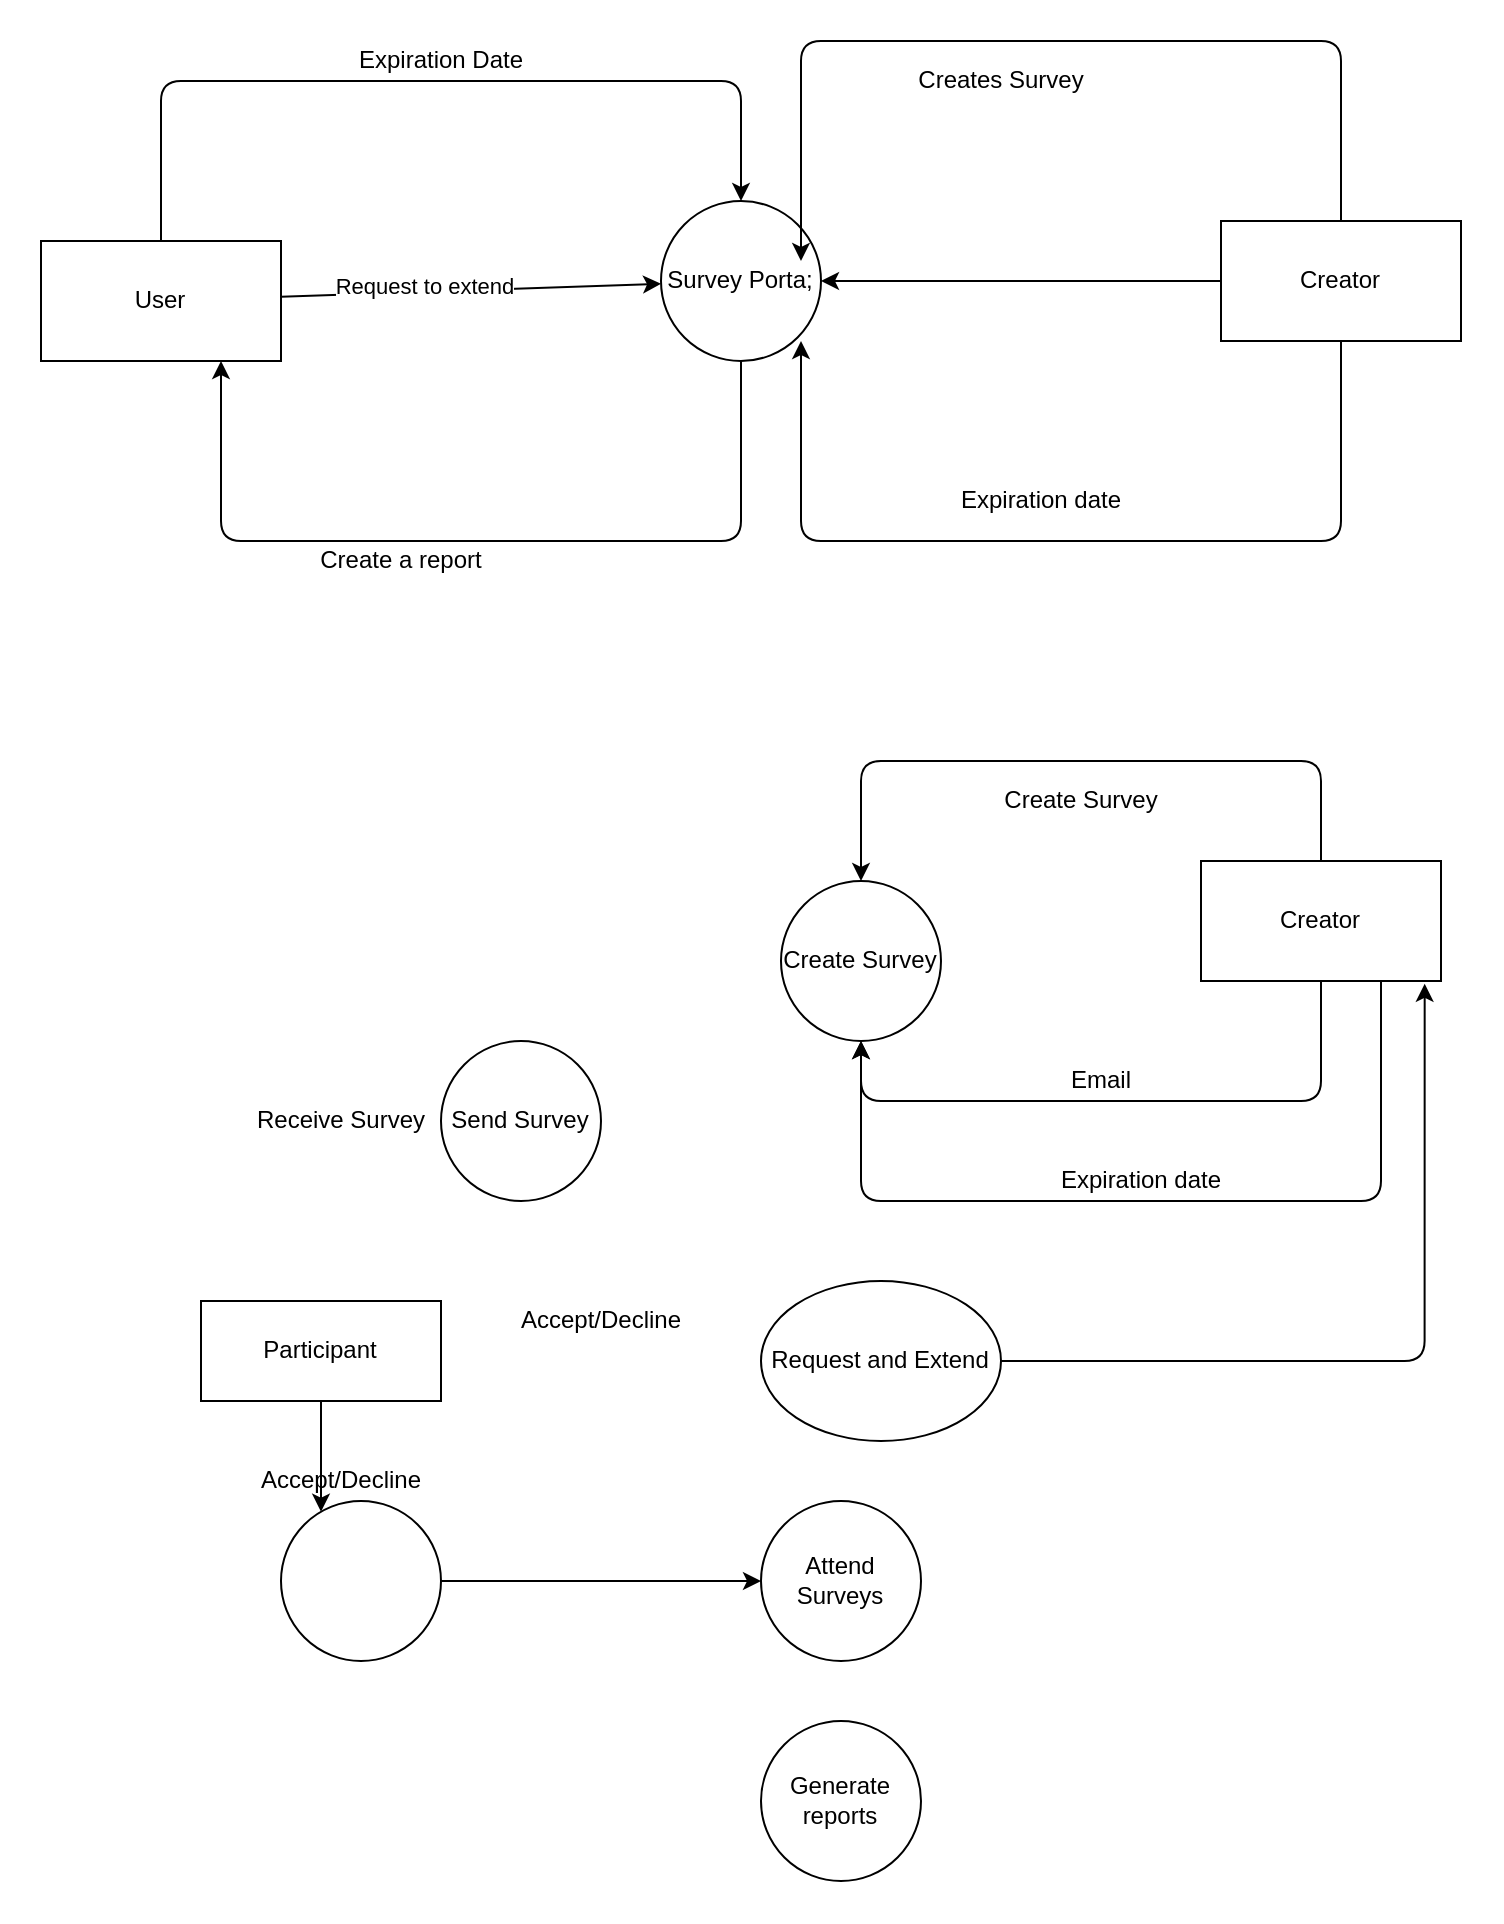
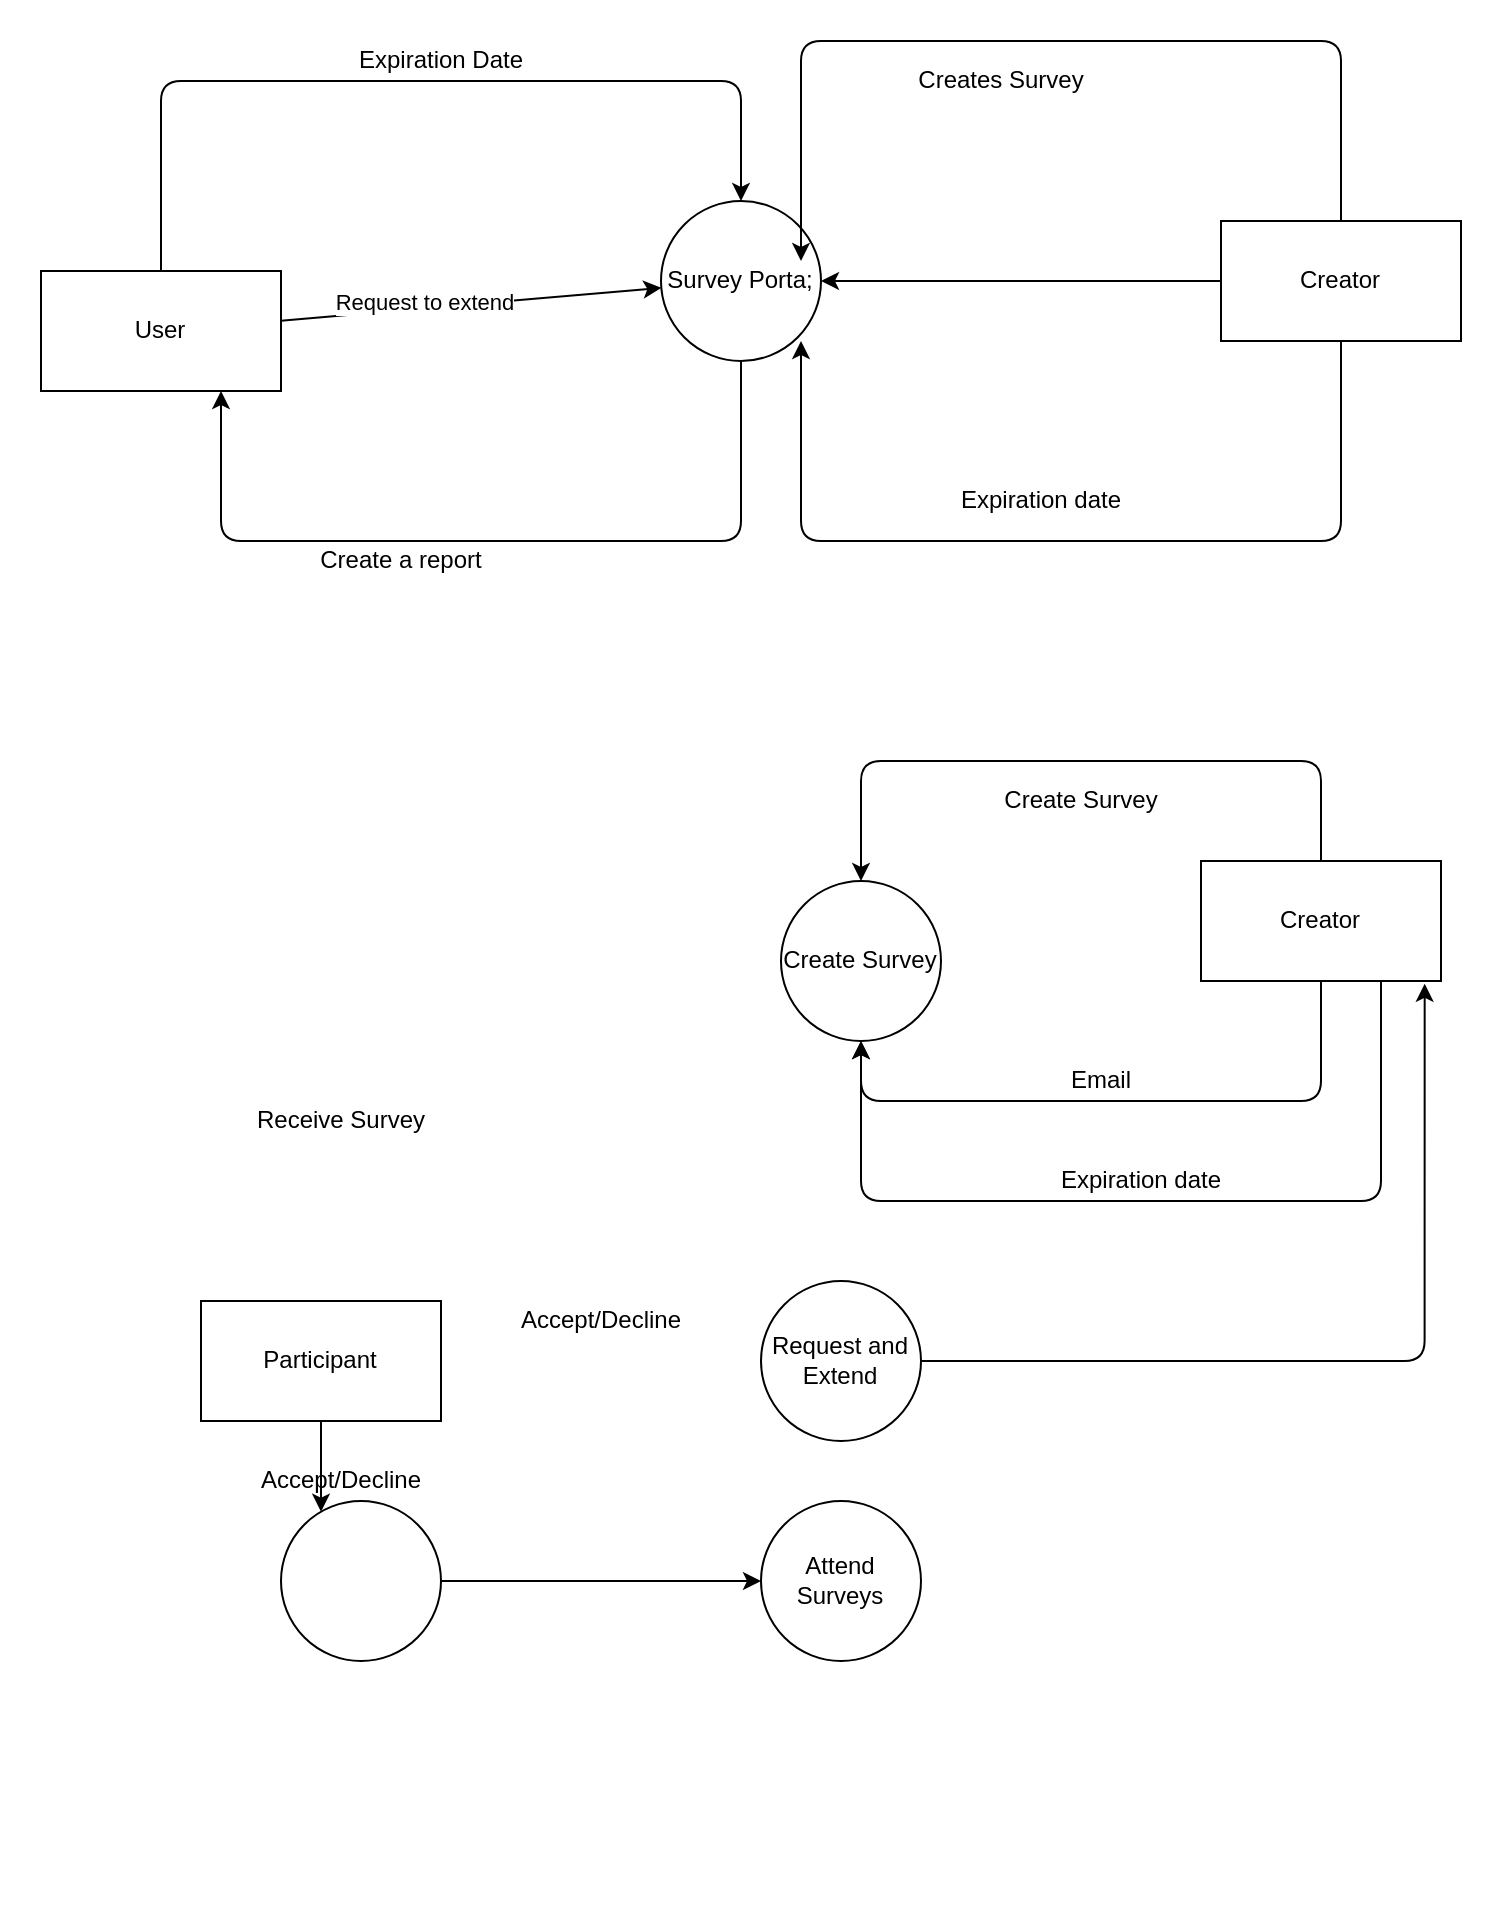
(161, 301) -> (161, 331)
(521, 1121) -> none
(321, 1351) -> (321, 1361)
(881, 1361) -> (841, 1361)
(841, 1801) -> none
